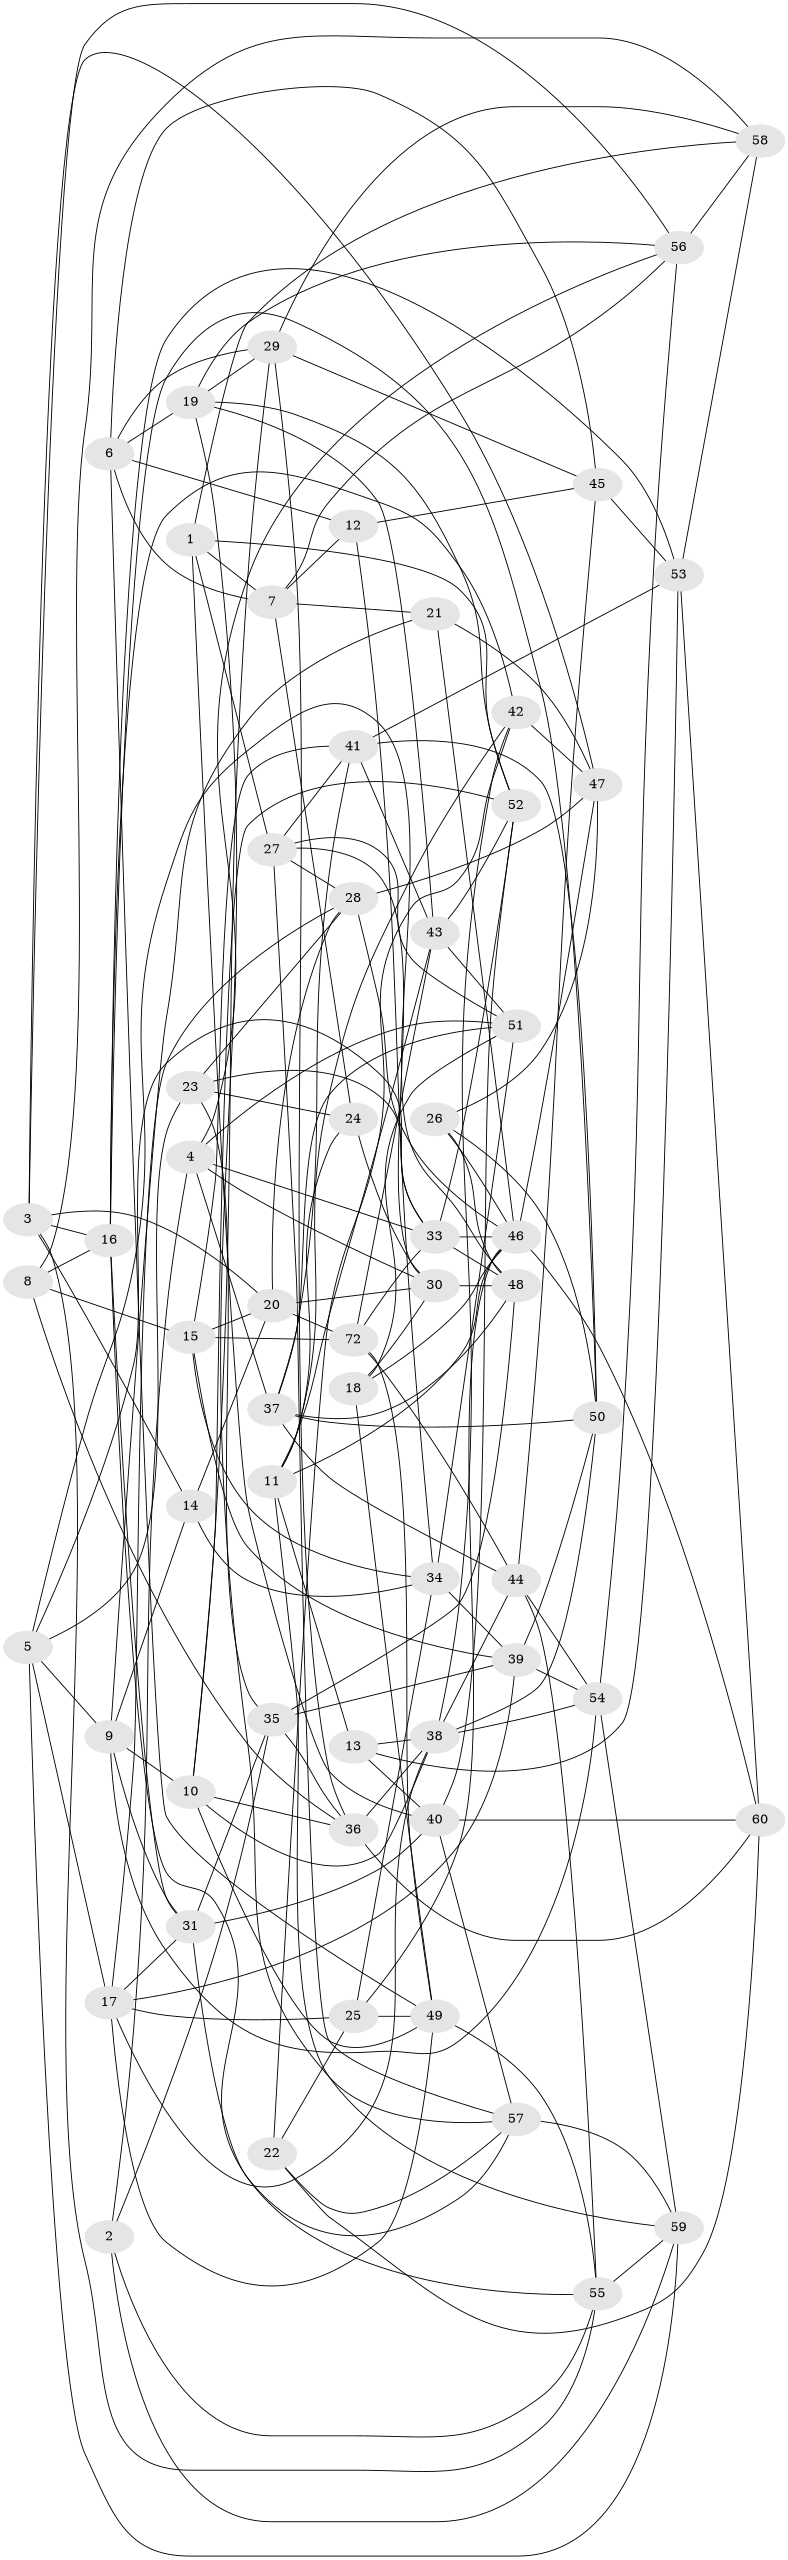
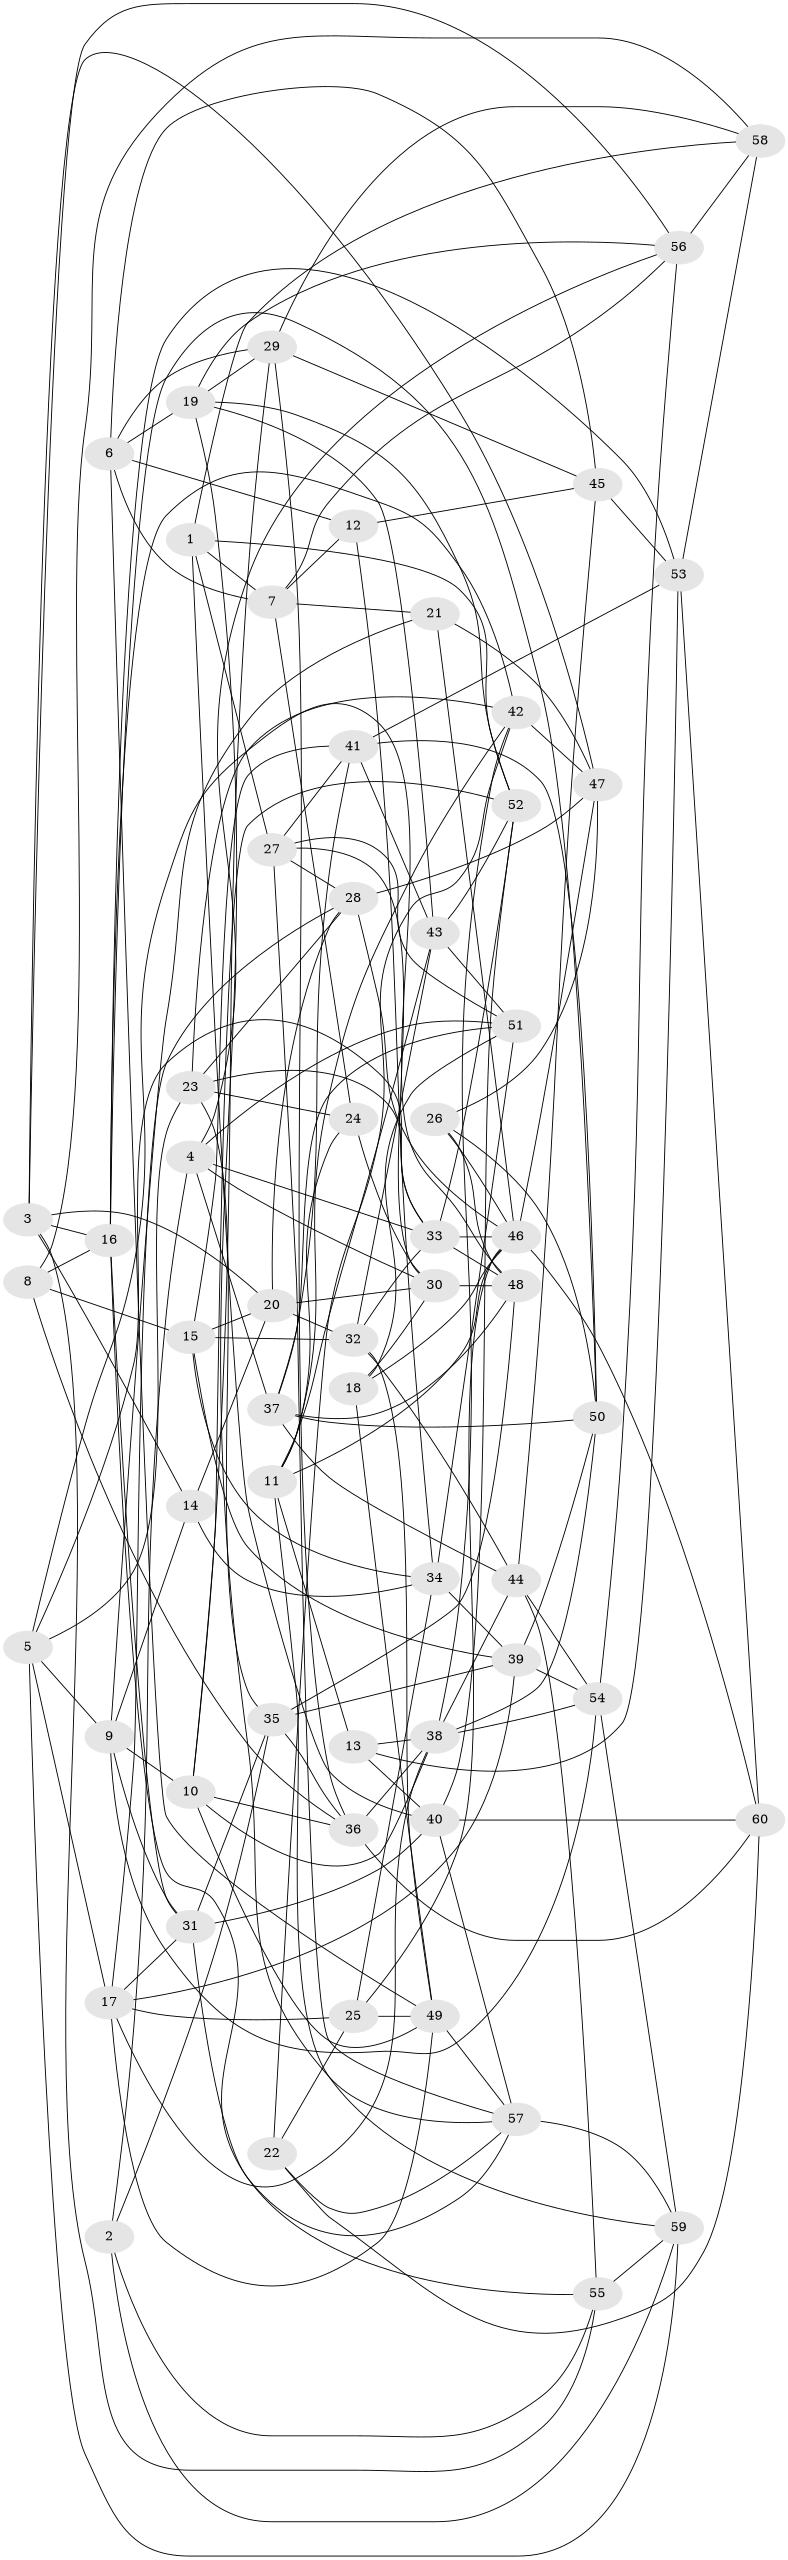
none -> (228, 795)
(354, 1340) -> (354, 1340)
(560, 2131) -> (476, 2068)
